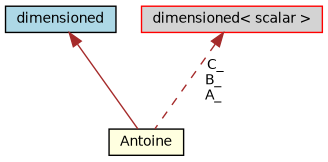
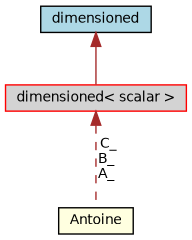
(108, 87) -> (96, 66)
